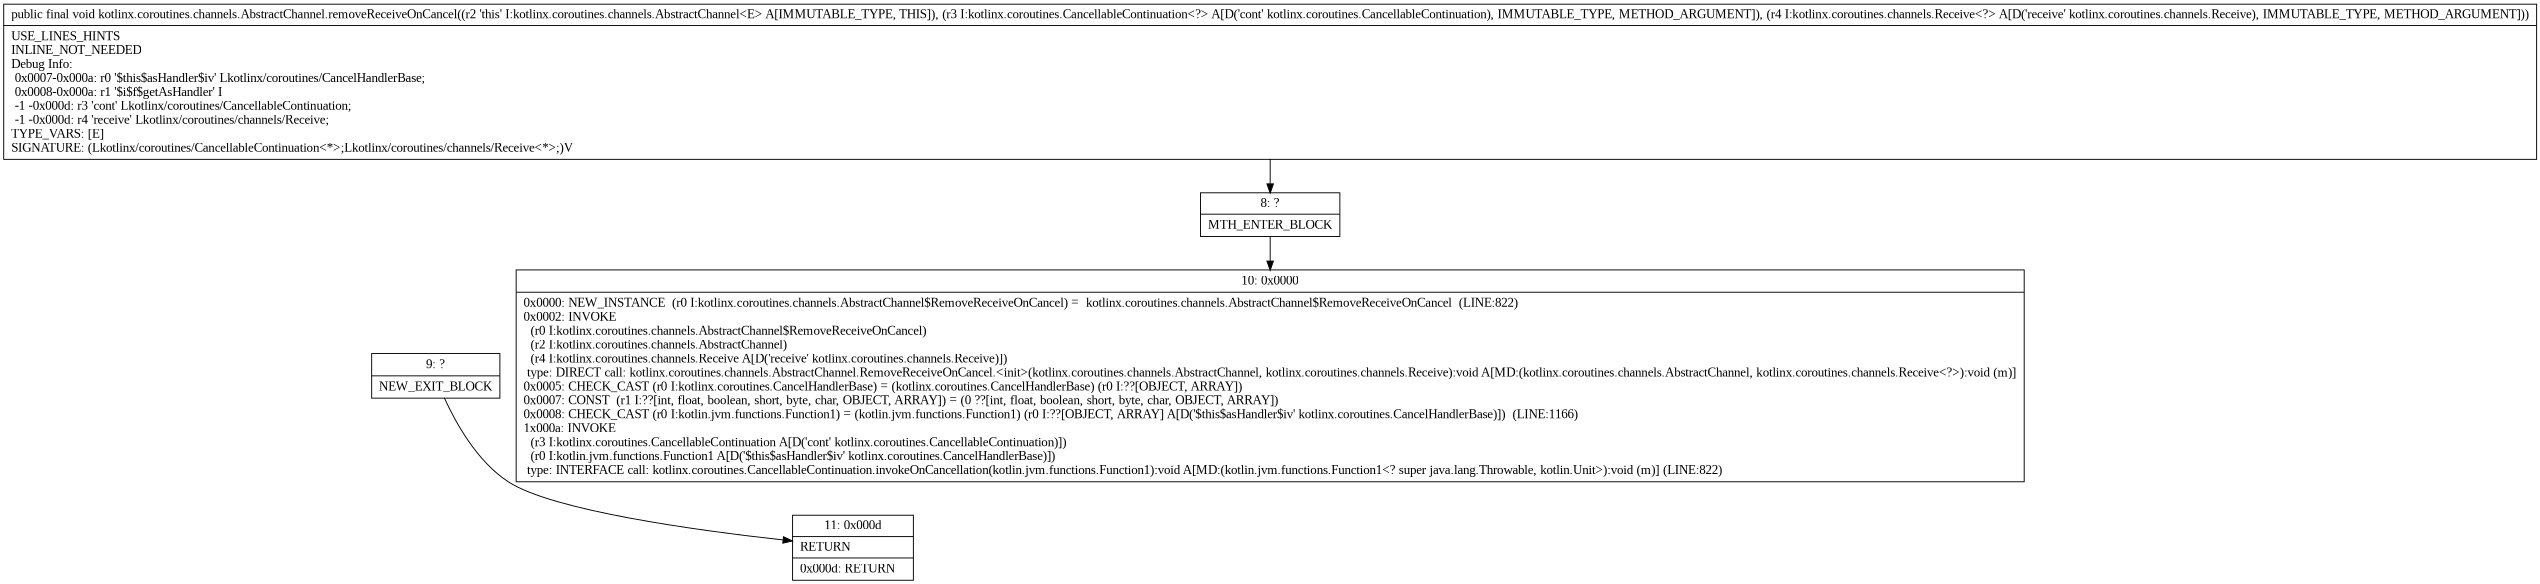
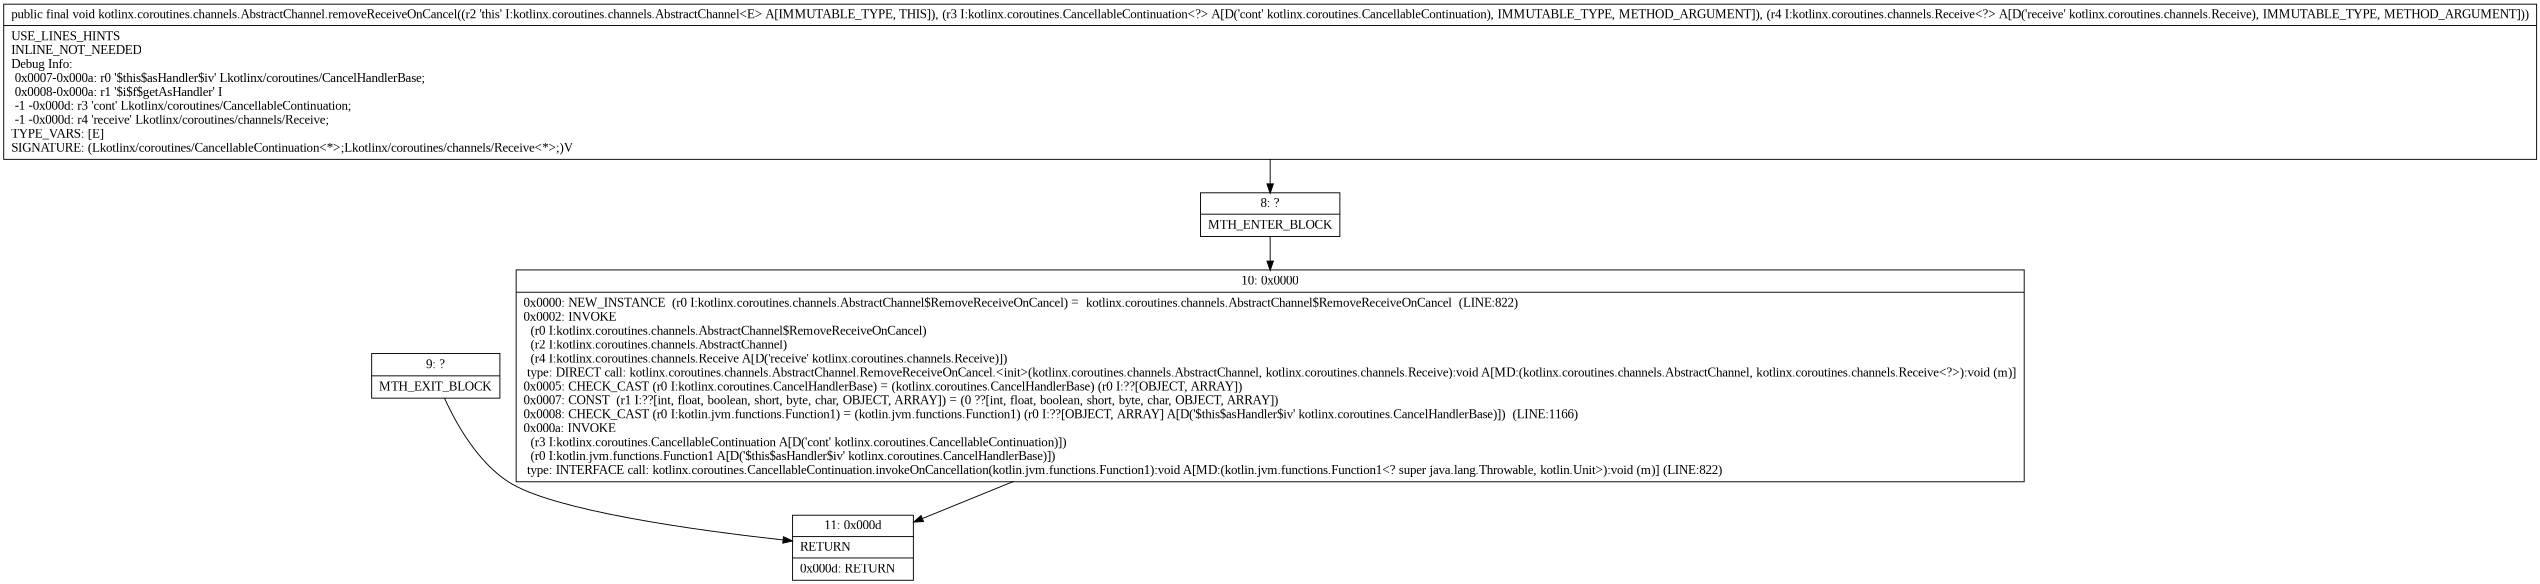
(436, 387) -> (435, 387)
(573, 428) -> (573, 428)
none -> (968, 500)
